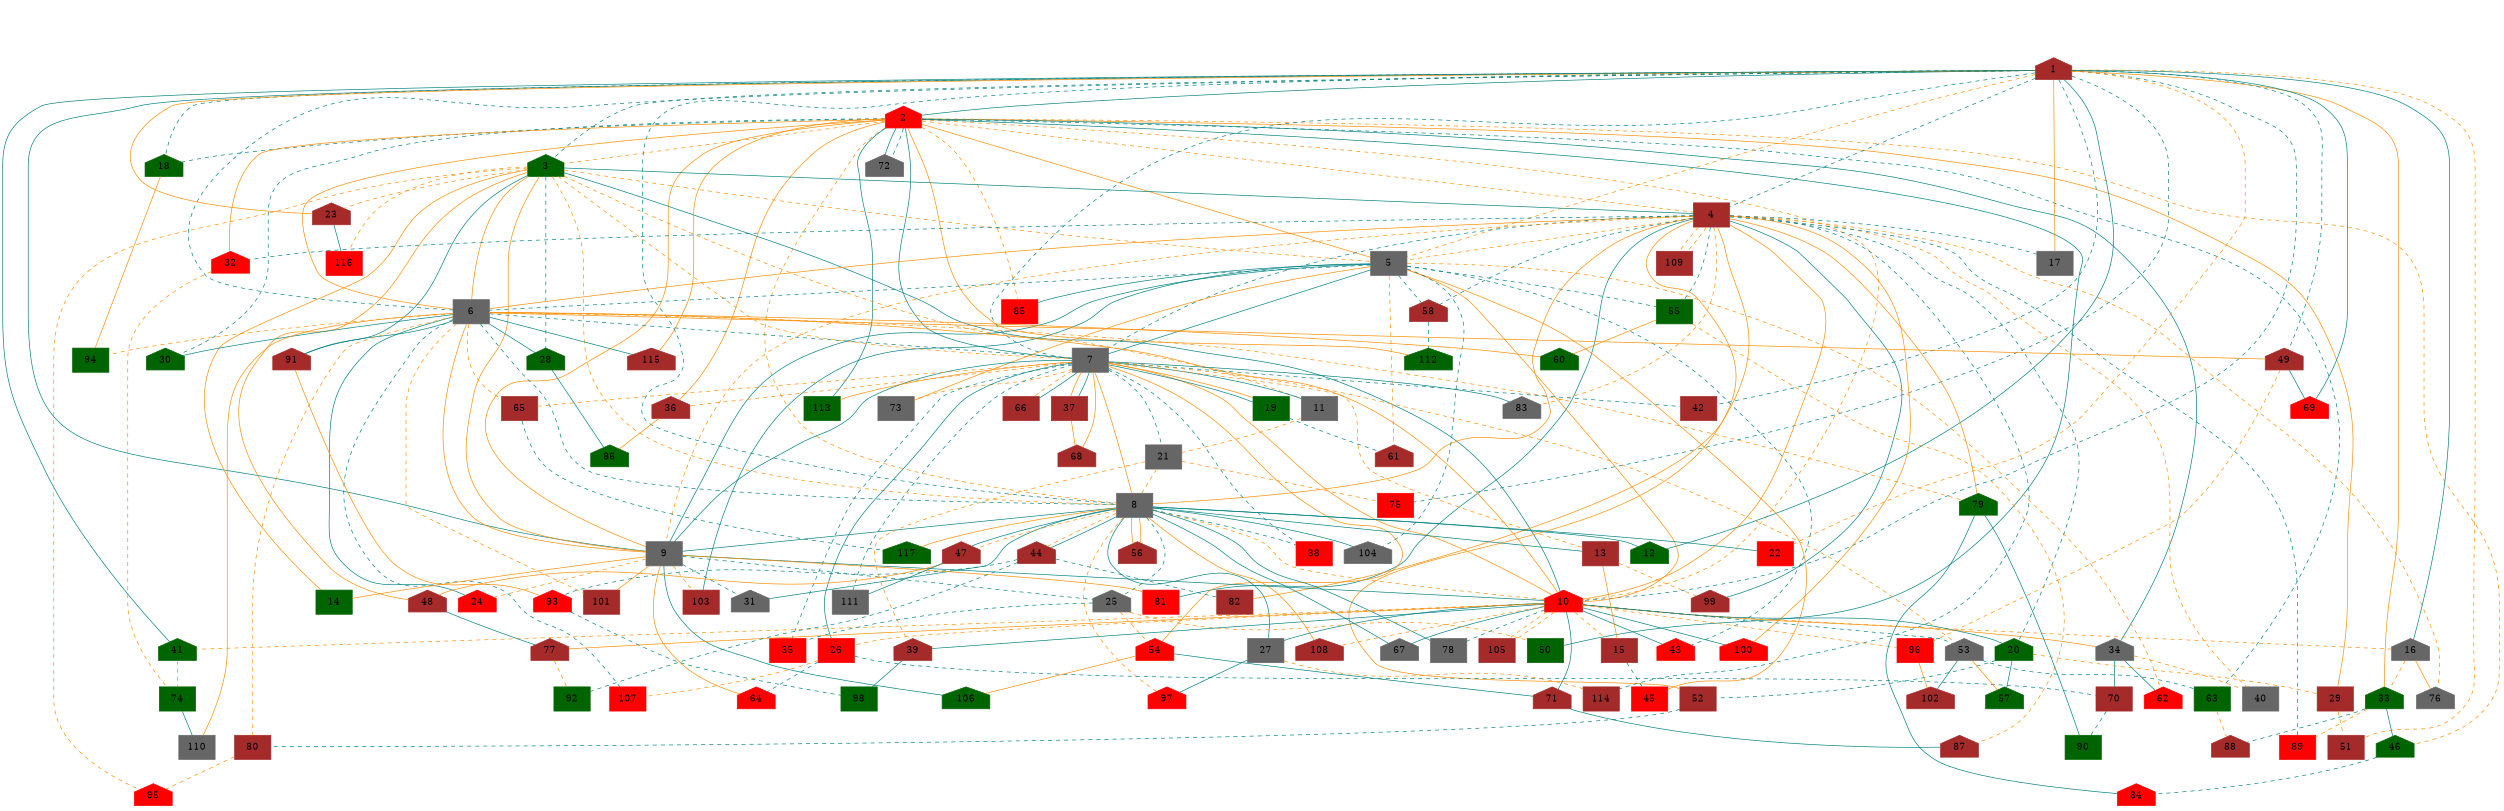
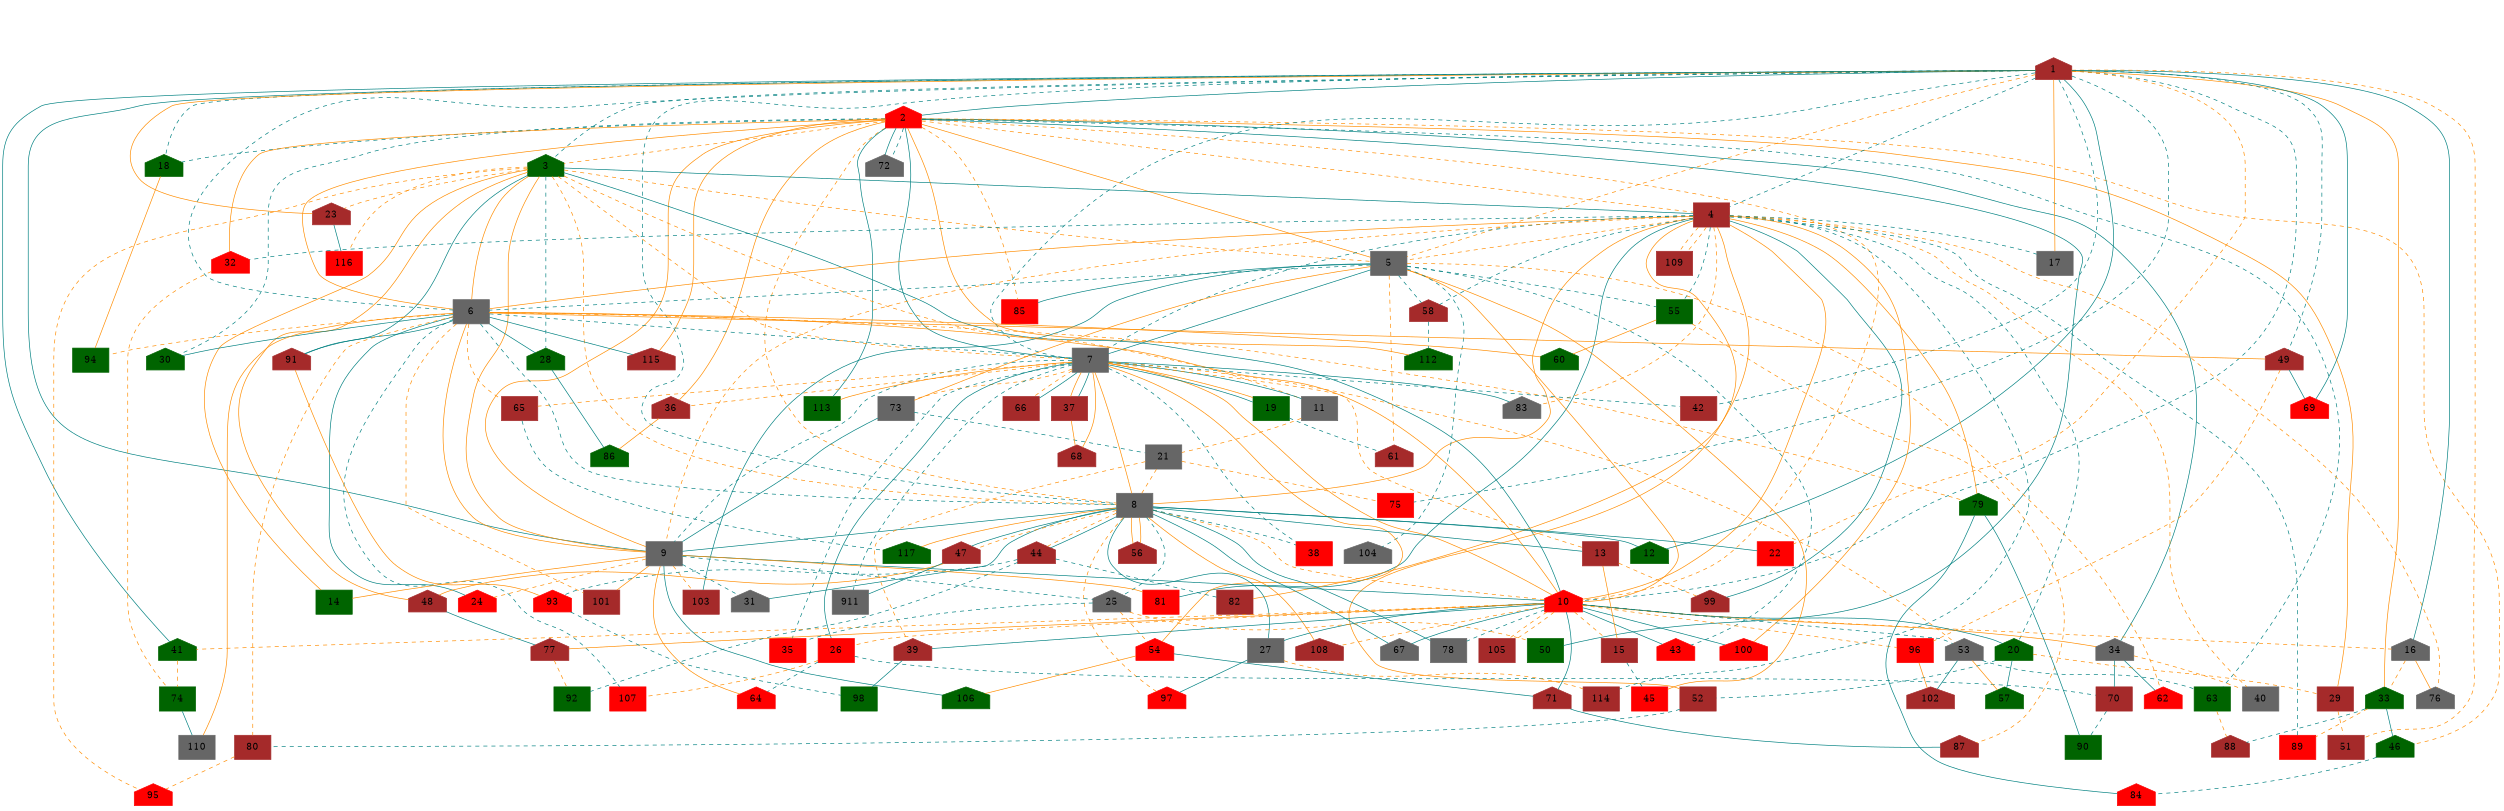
(912, 333) -> (776, 483)
(1144, 401) -> (1030, 432)
(856, 411) -> (856, 411)
(1254, 523) -> none
(850, 602) -> (850, 602)
